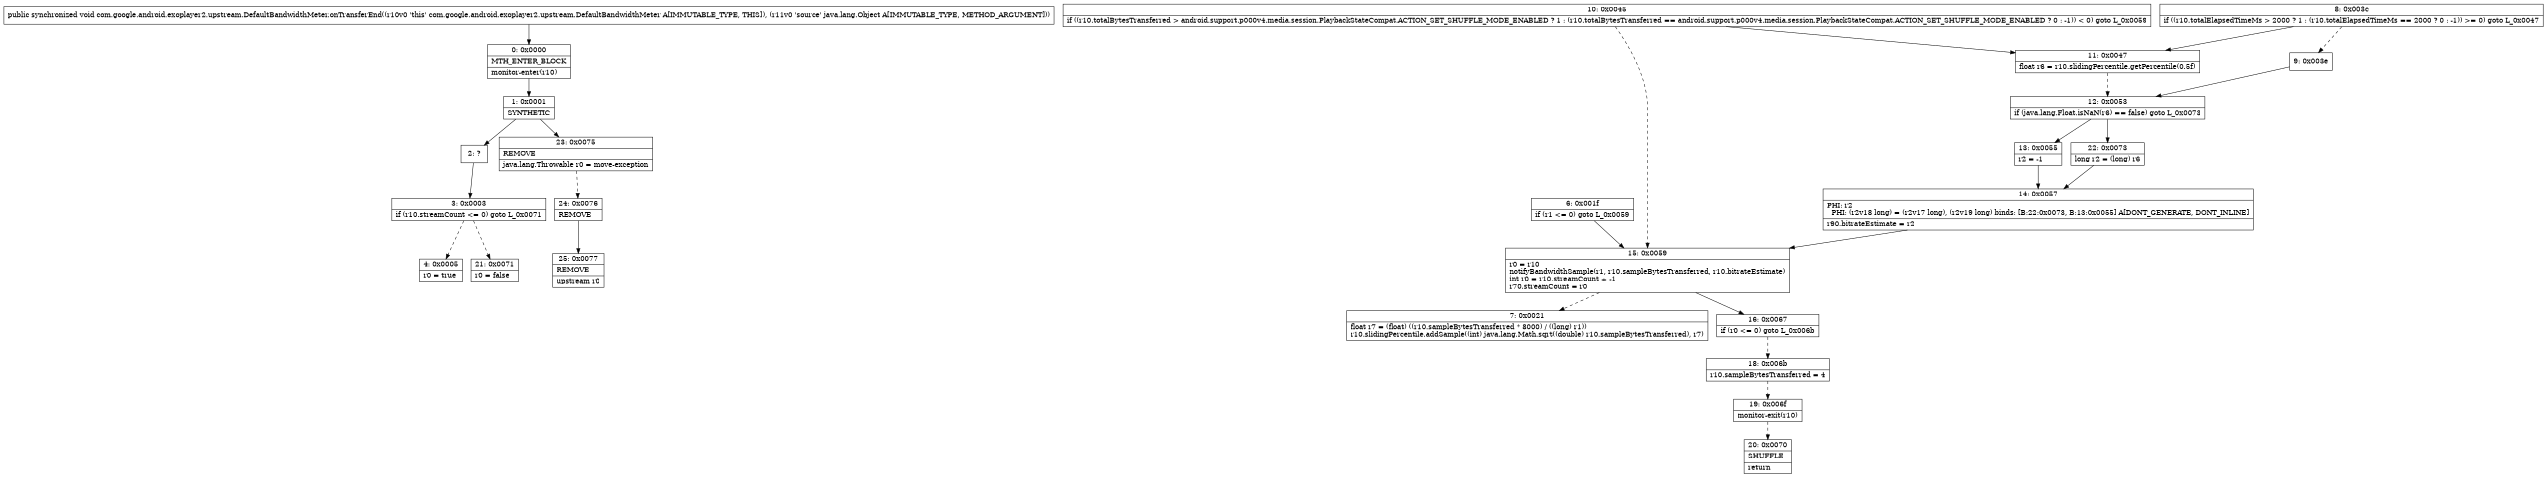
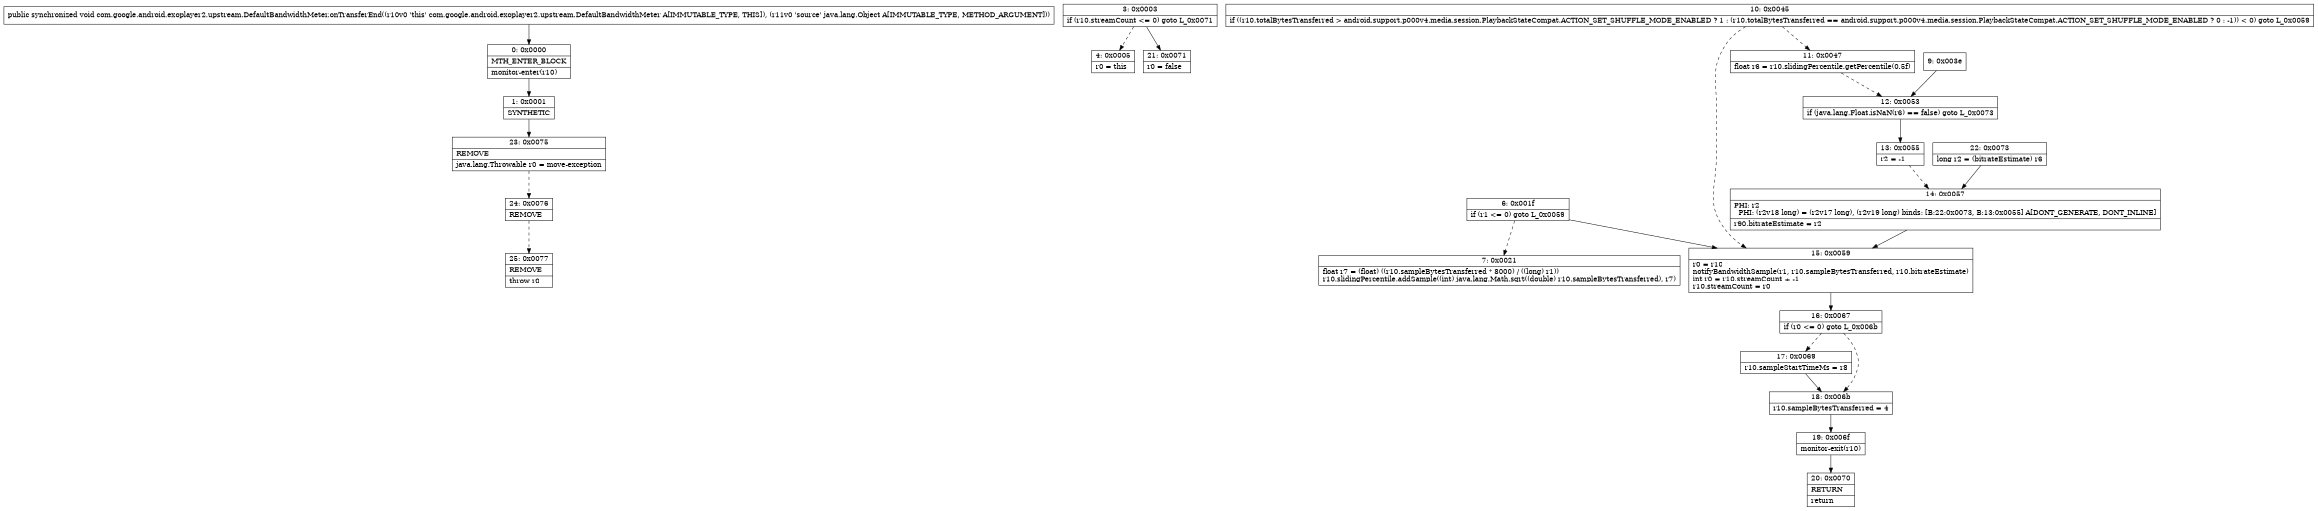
(2352, 15) -> none
(1868, 39) -> (1794, 37)
(2108, 128) -> none
(474, 154) -> none
(2108, 159) -> (1990, 159)
(2038, 175) -> (1917, 175)
(578, 235) -> (529, 235)
(481, 238) -> (1152, 36)
(440, 276) -> (1111, 67)
(578, 281) -> (525, 281)
(1549, 287) -> (1732, 287)
(1582, 301) -> (1510, 236)
none -> (1796, 363)
(1768, 388) -> (1831, 421)
(1768, 428) -> (1831, 462)
(1766, 456) -> (1827, 490)
